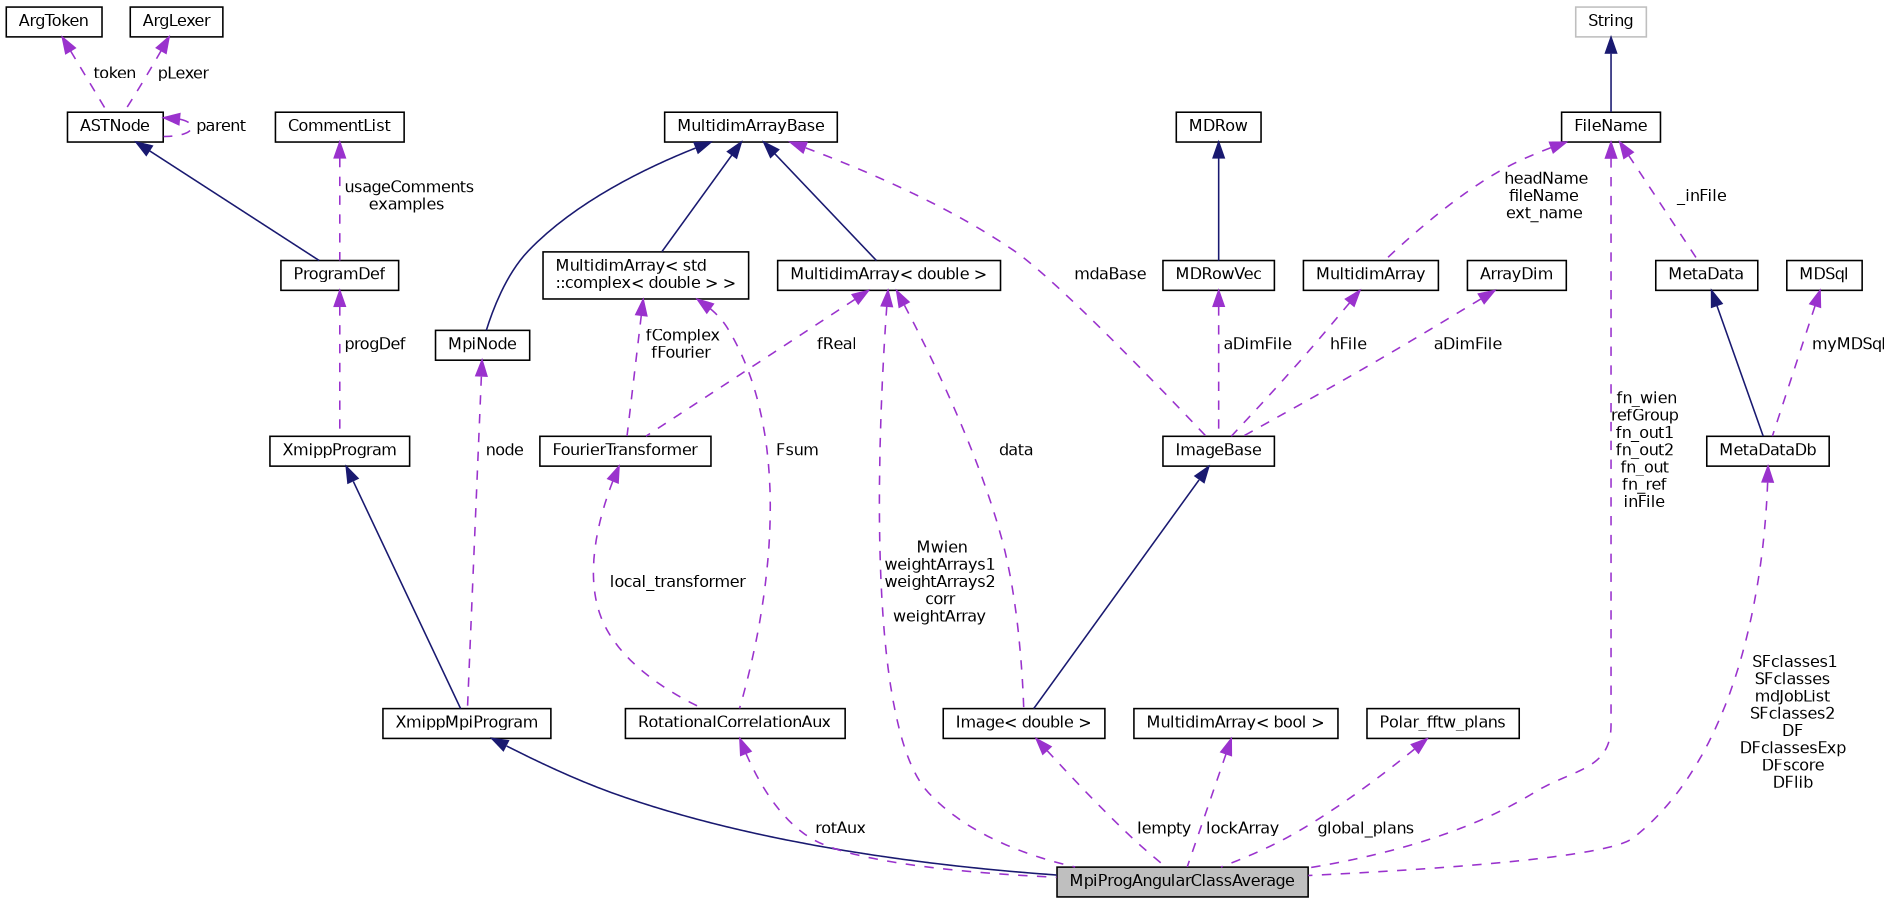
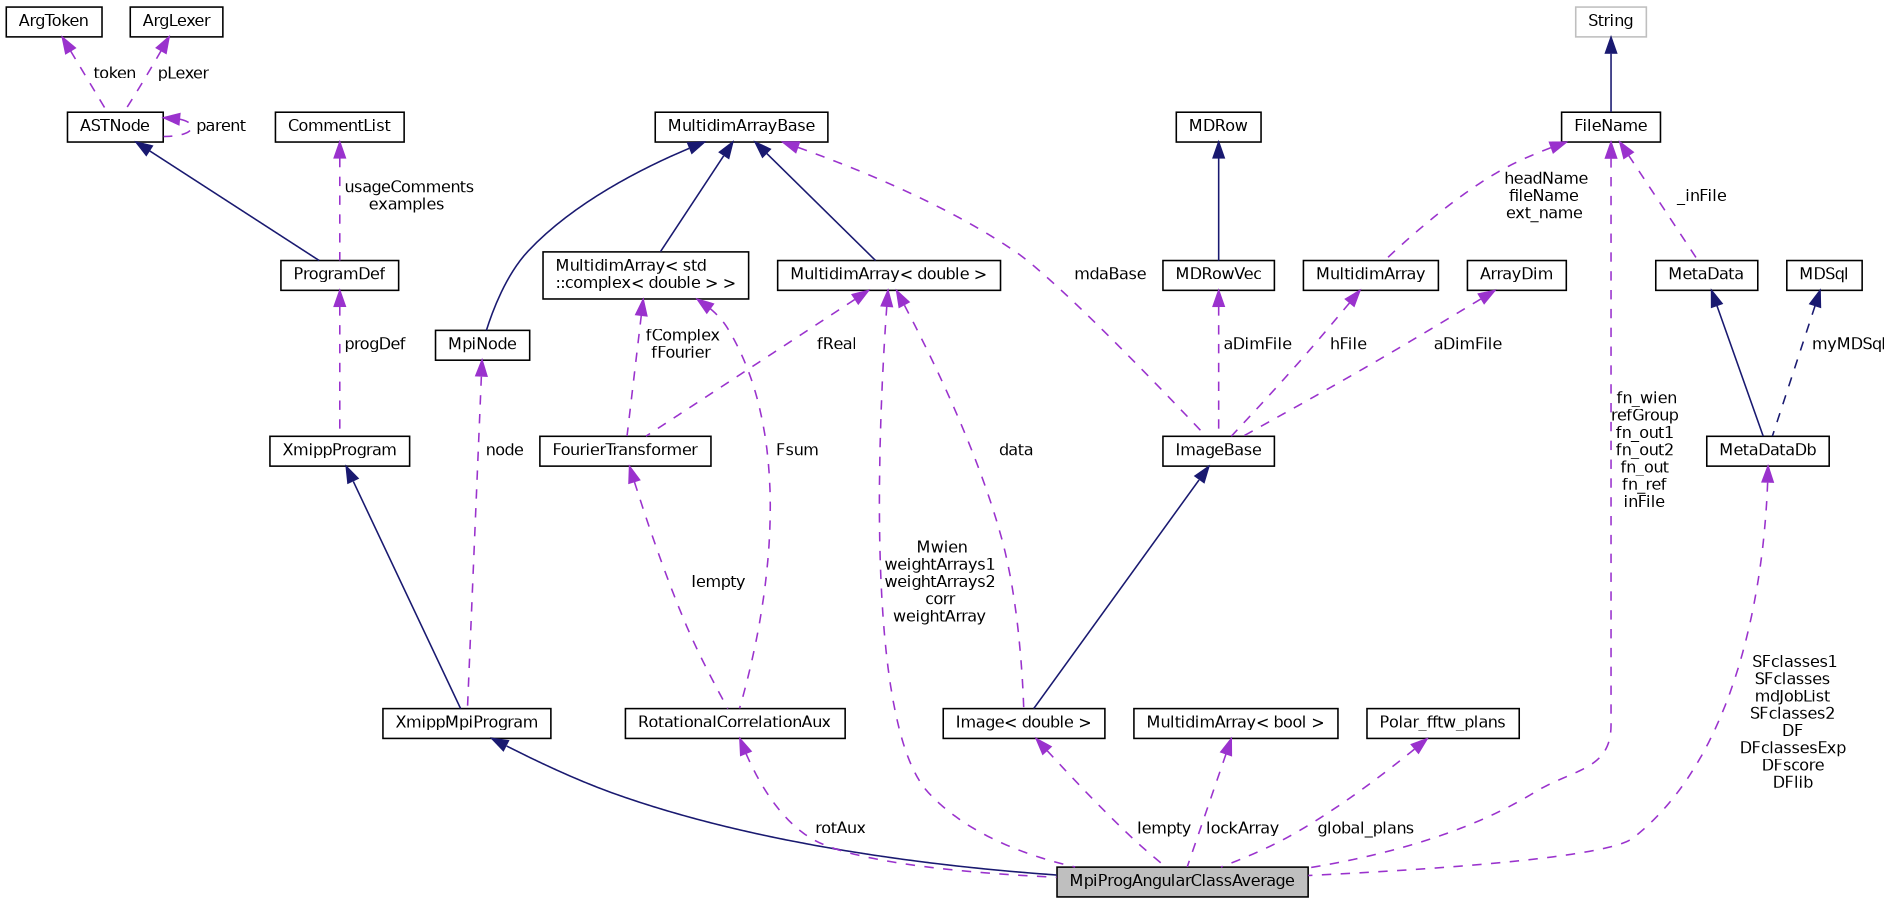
(1794, 371) -> (1794, 371)
(676, 583) -> (716, 583)
